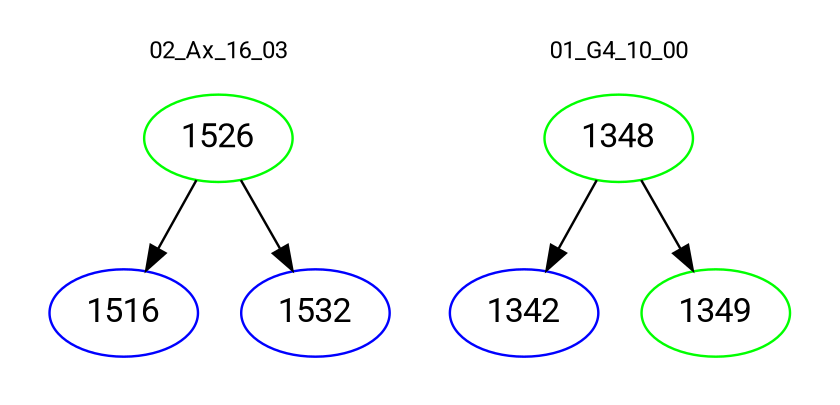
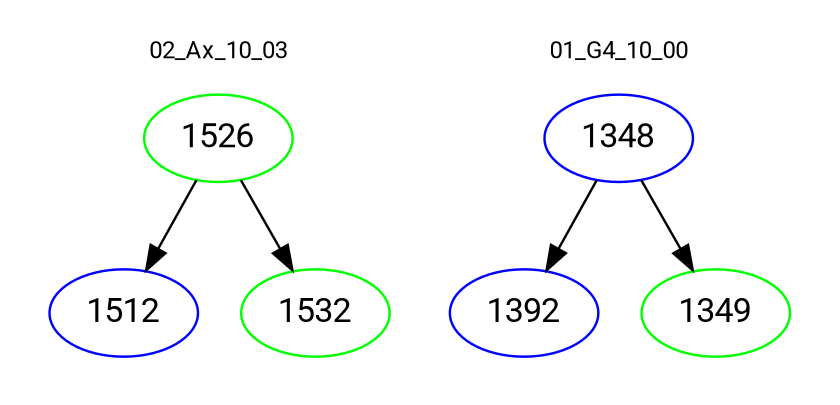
(220, 52) -> (220, 52)
(619, 138) -> (619, 138)
(124, 313) -> (124, 313)
(315, 313) -> (315, 313)
(524, 313) -> (524, 313)
